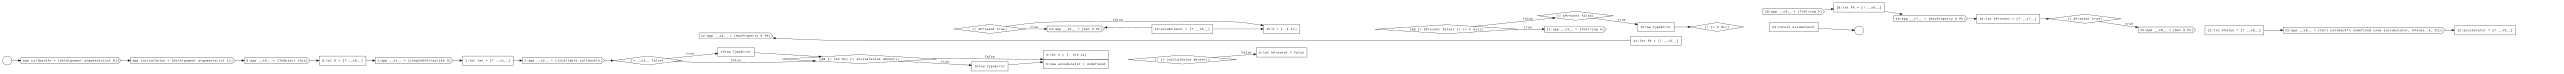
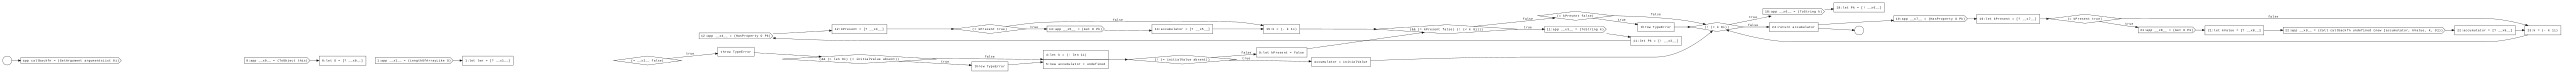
(1892, 13) -> (1855, 22)
none -> (1658, 18)
none -> (1749, 21)
(1129, 27) -> (1127, 31)
none -> (1755, 27)
none -> (859, 29)
none -> (1337, 29)
none -> (2199, 30)
none -> (2543, 30)
none -> (1617, 35)
none -> (1353, 42)
none -> (1117, 60)
(183, 61) -> none
(369, 61) -> none
(563, 61) -> none
none -> (1341, 62)
(743, 63) -> none
